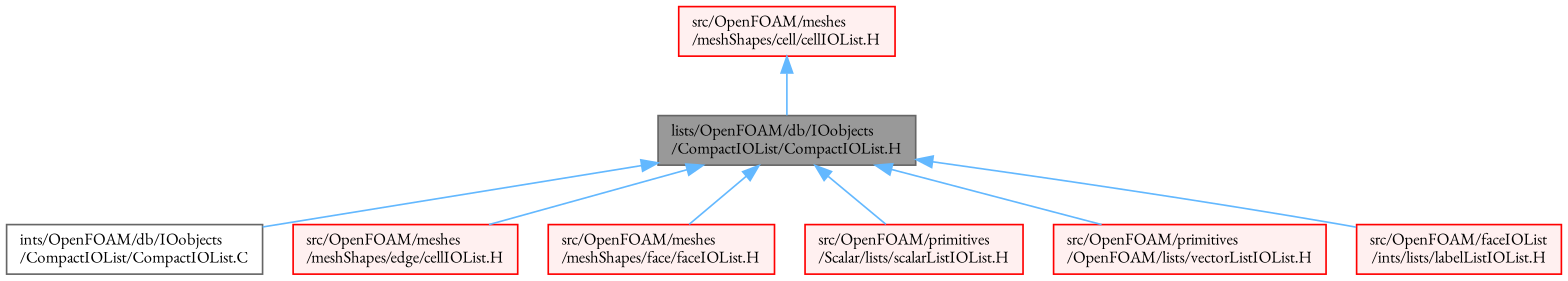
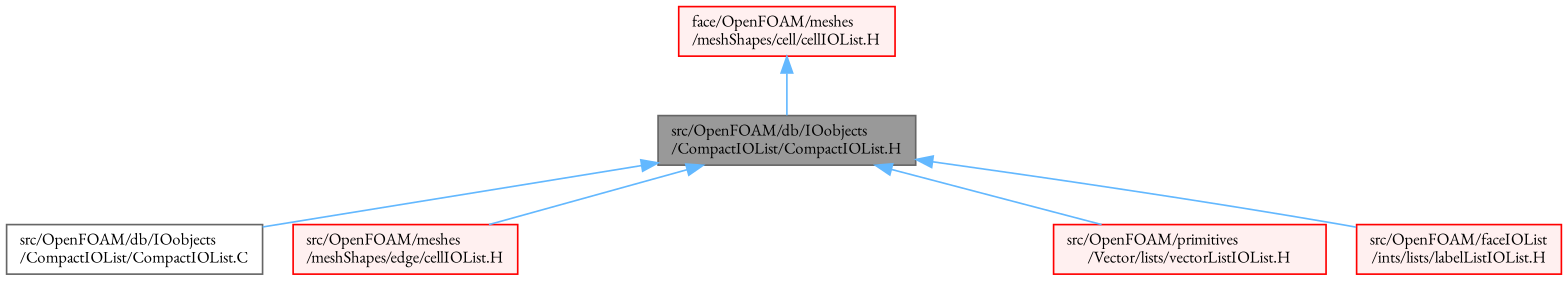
(787, 31) -> (787, 31)
(787, 140) -> (787, 140)
(135, 249) -> (135, 249)
(661, 249) -> none
(914, 249) -> none
(1190, 249) -> (1190, 249)
